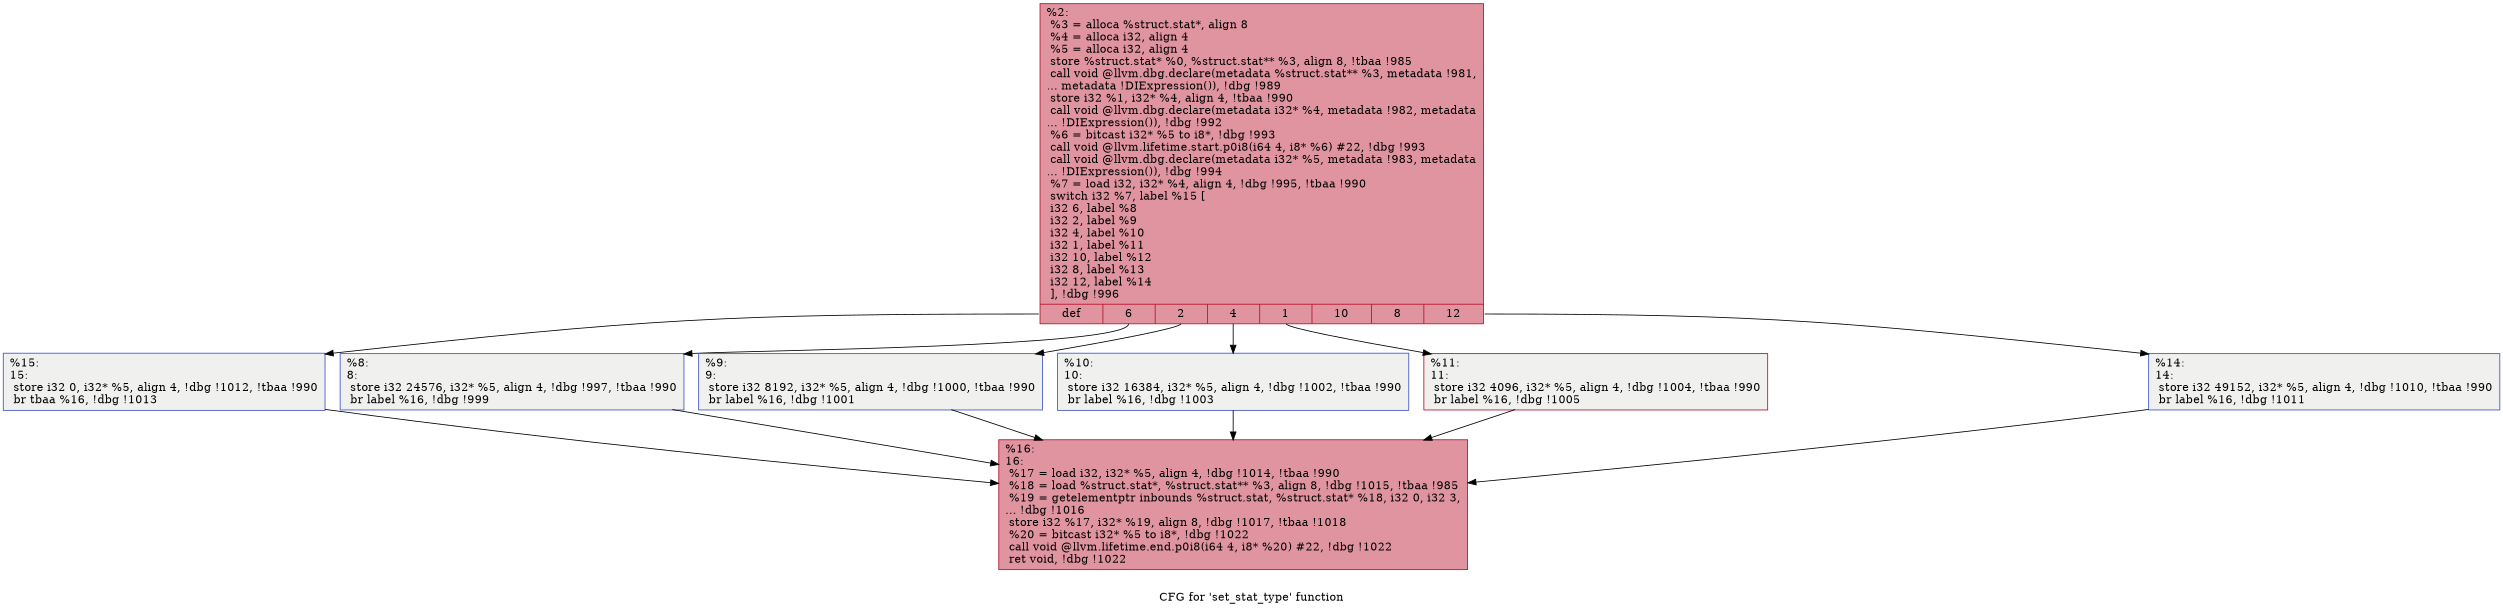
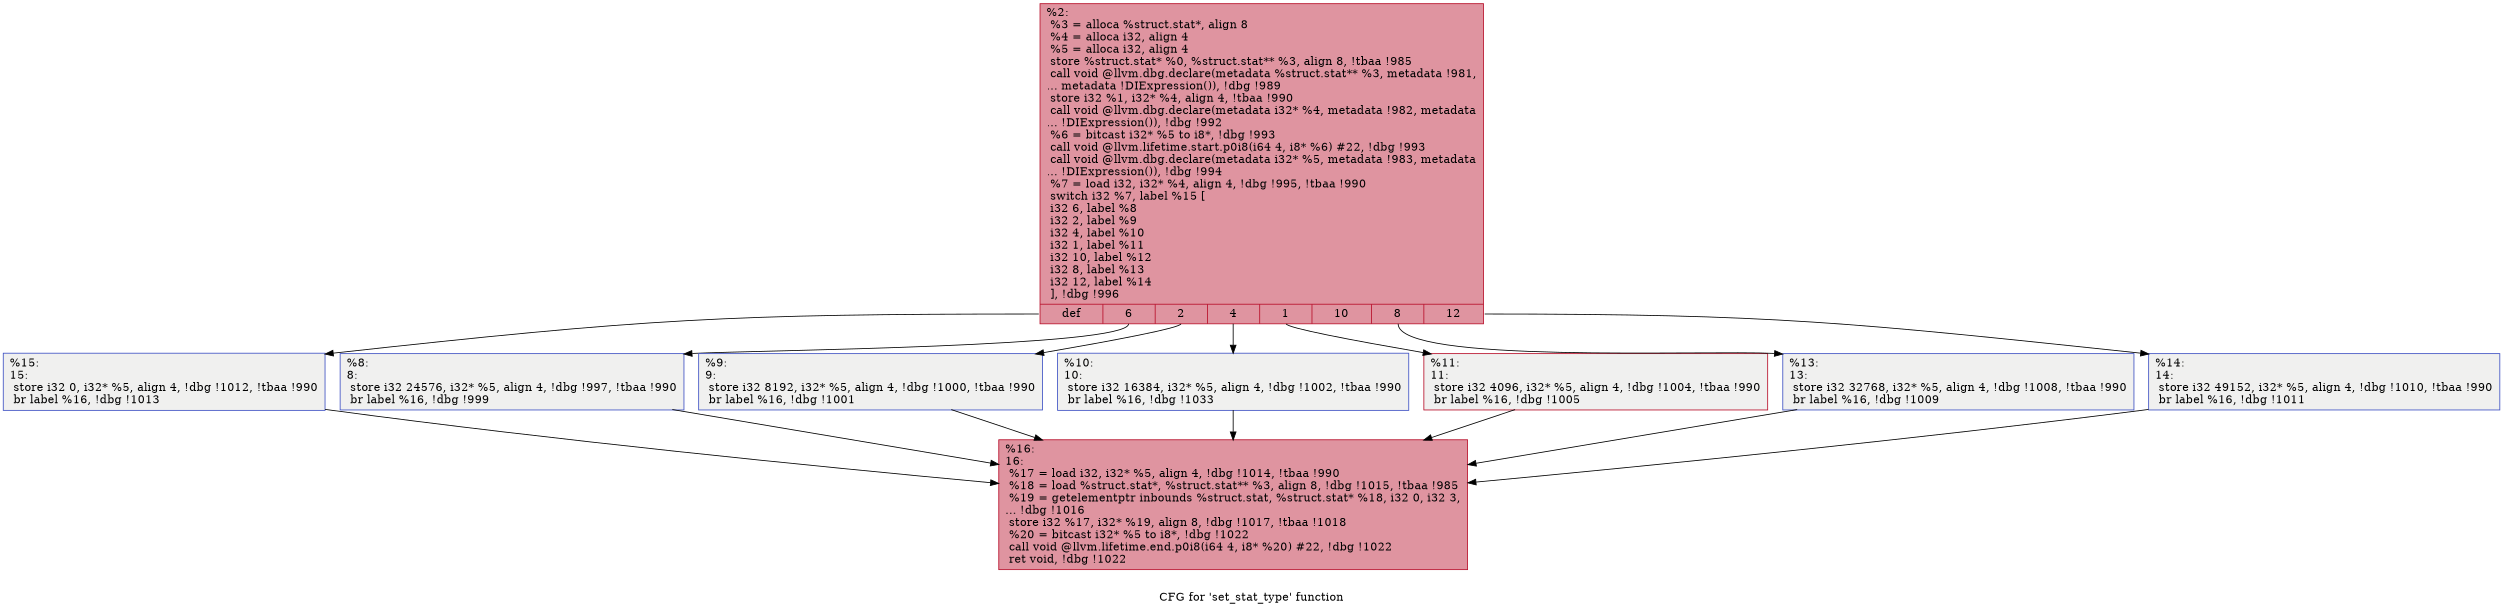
none -> (1958, 382)
(84, 400) -> (85, 400)
(1139, 400) -> (1139, 400)
